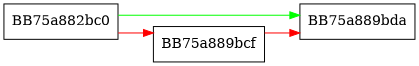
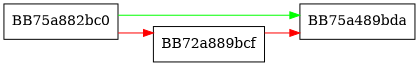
(357, 22) -> (357, 22)
(209, 44) -> (209, 44)
